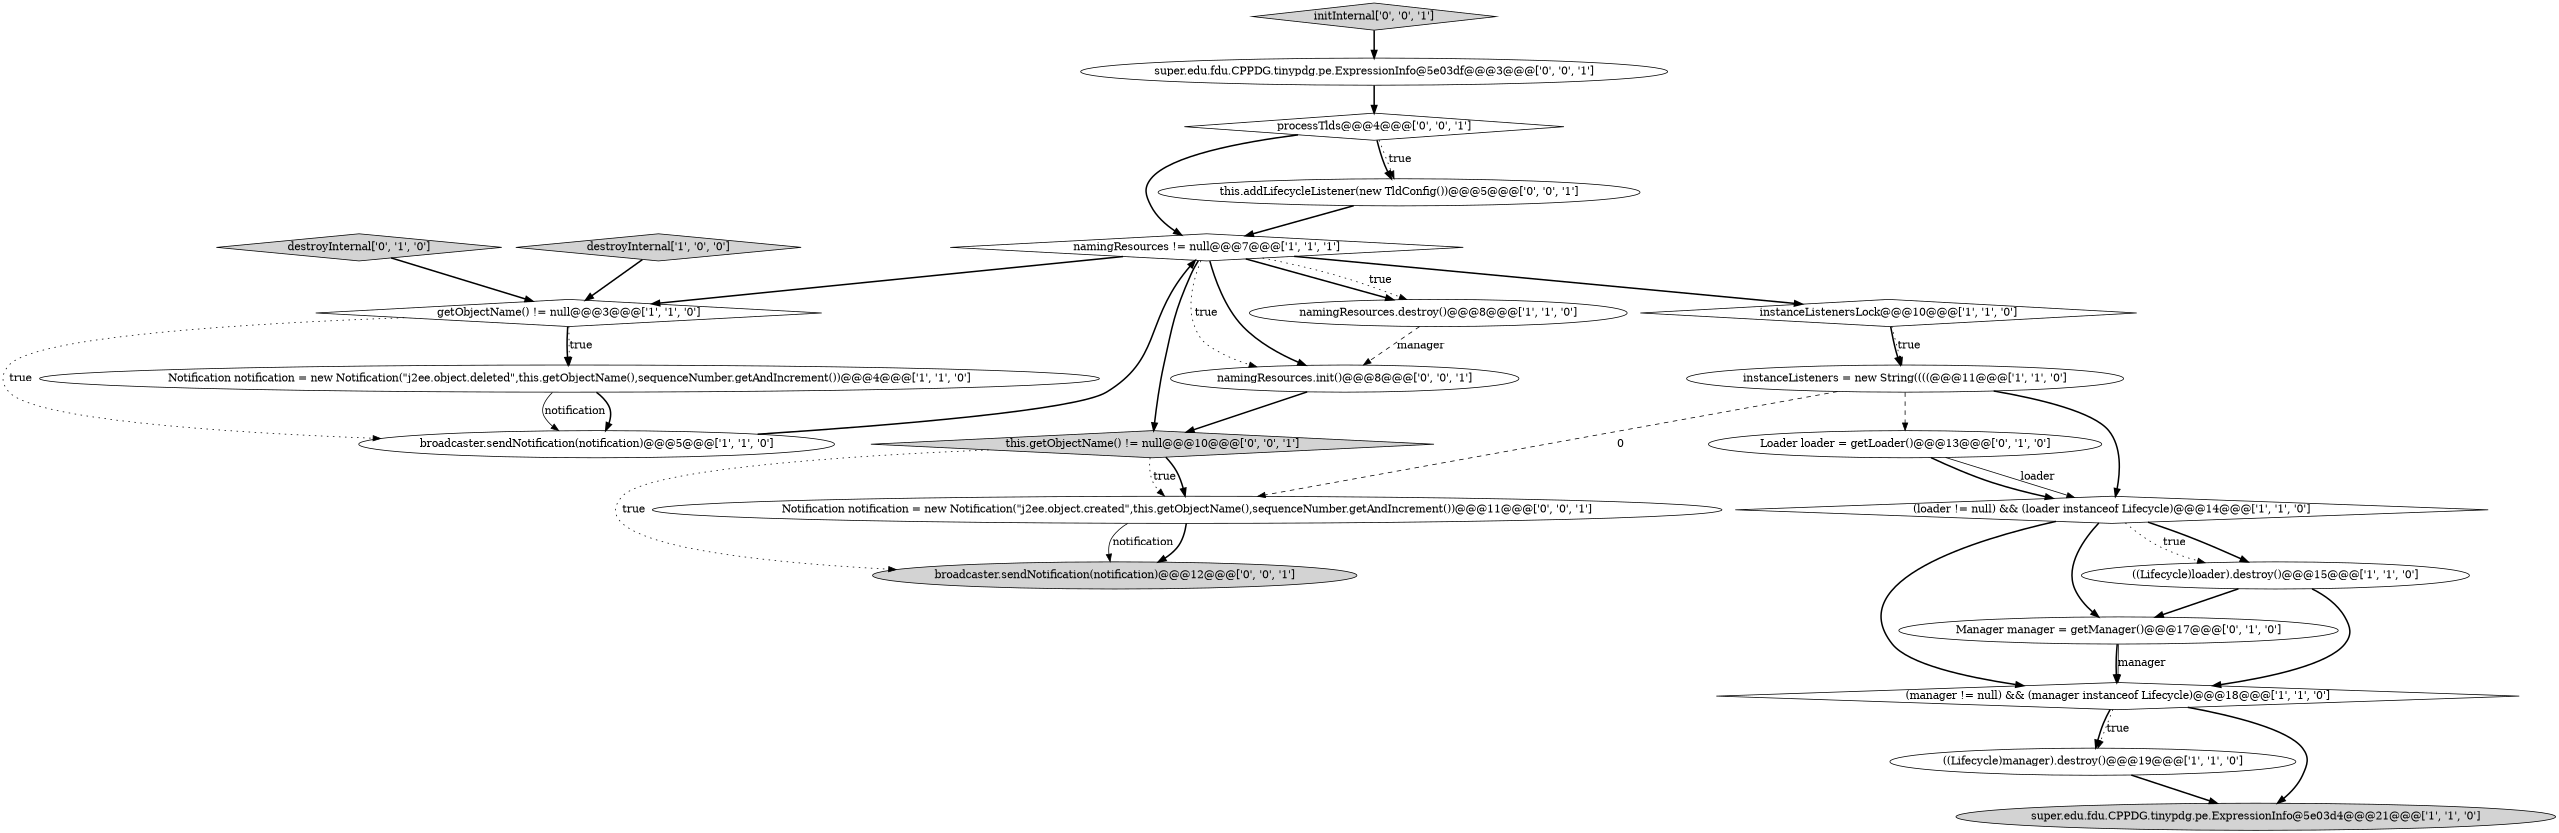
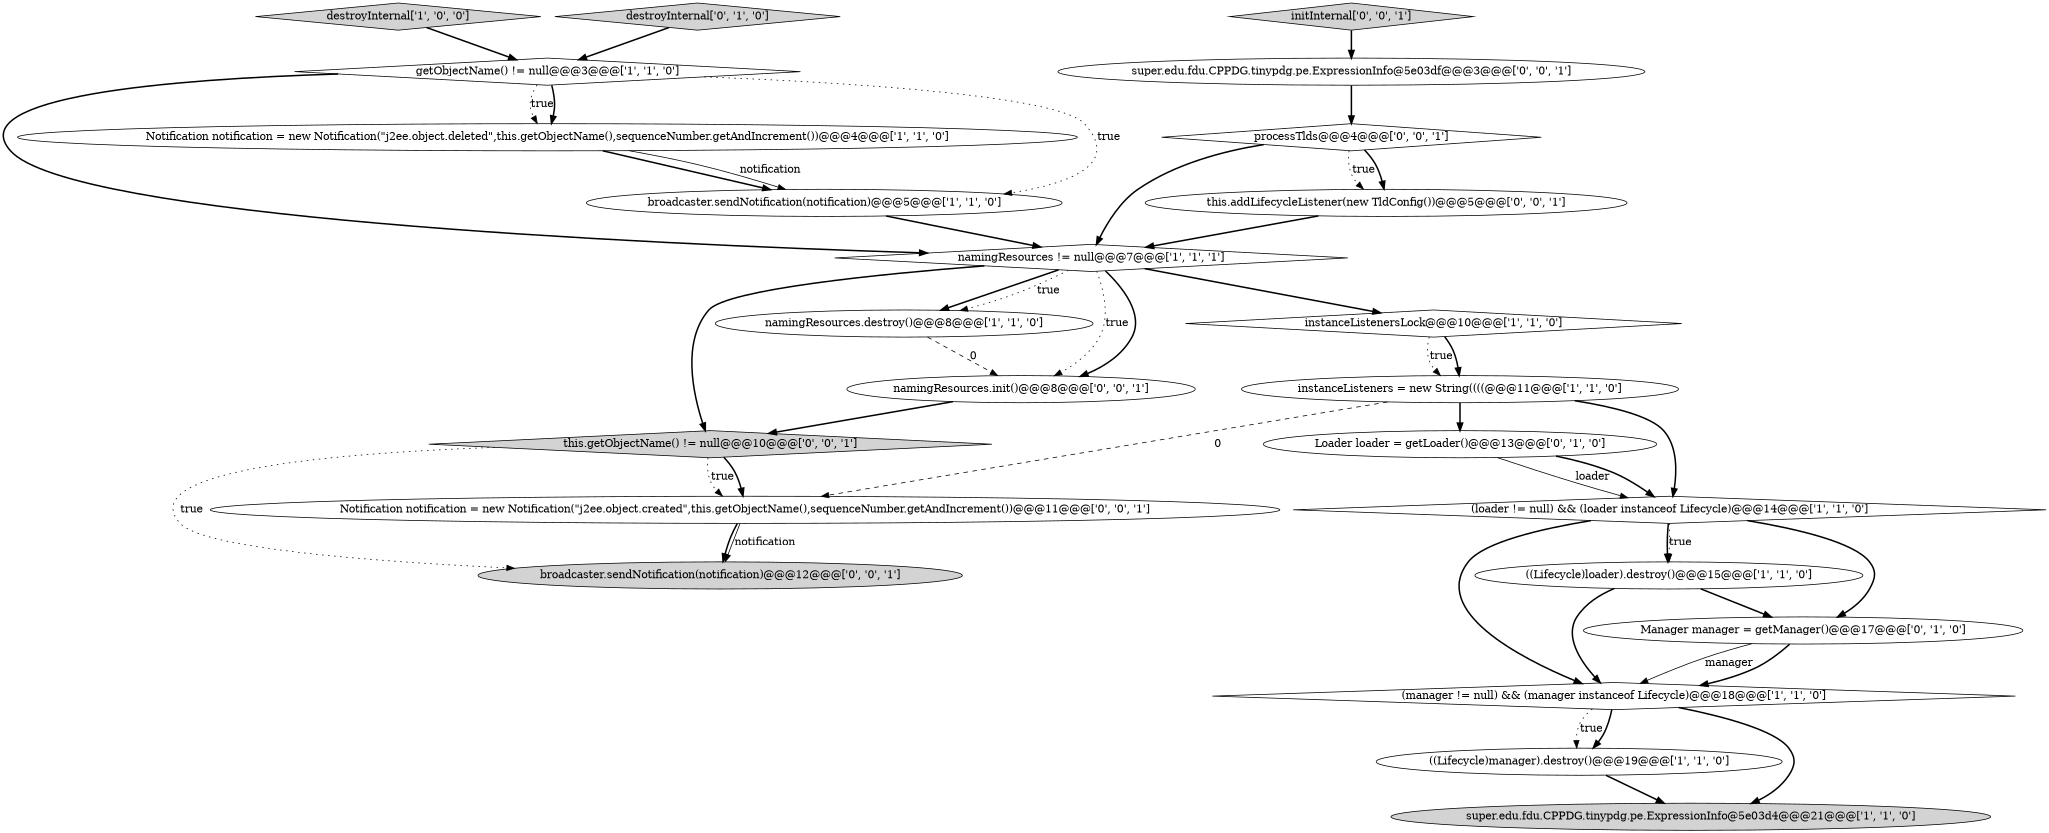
(891, 280) -> (278, 213)
(1421, 346) -> (974, 356)
(1905, 408) -> (1460, 413)
